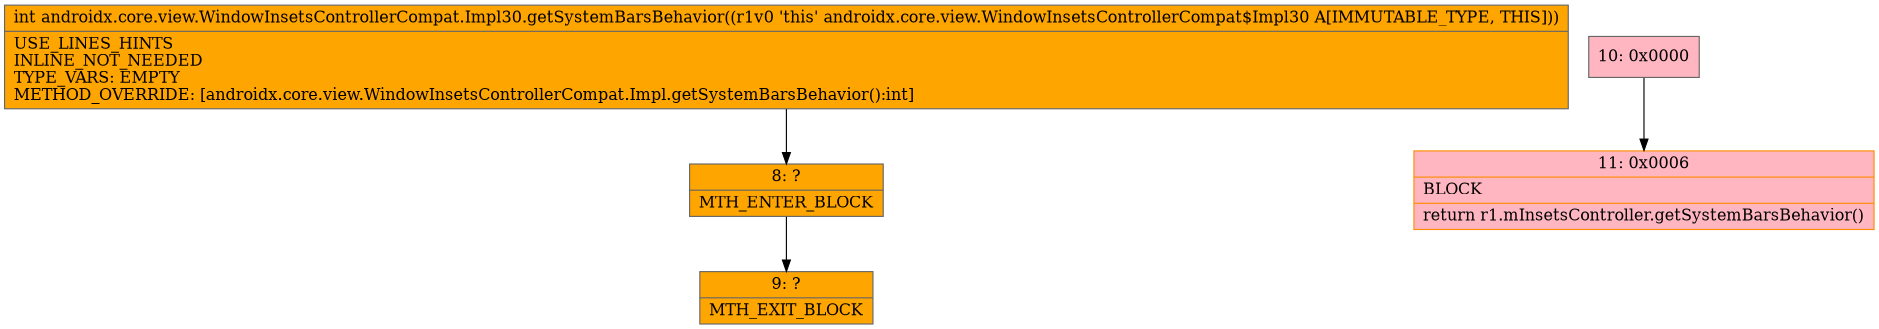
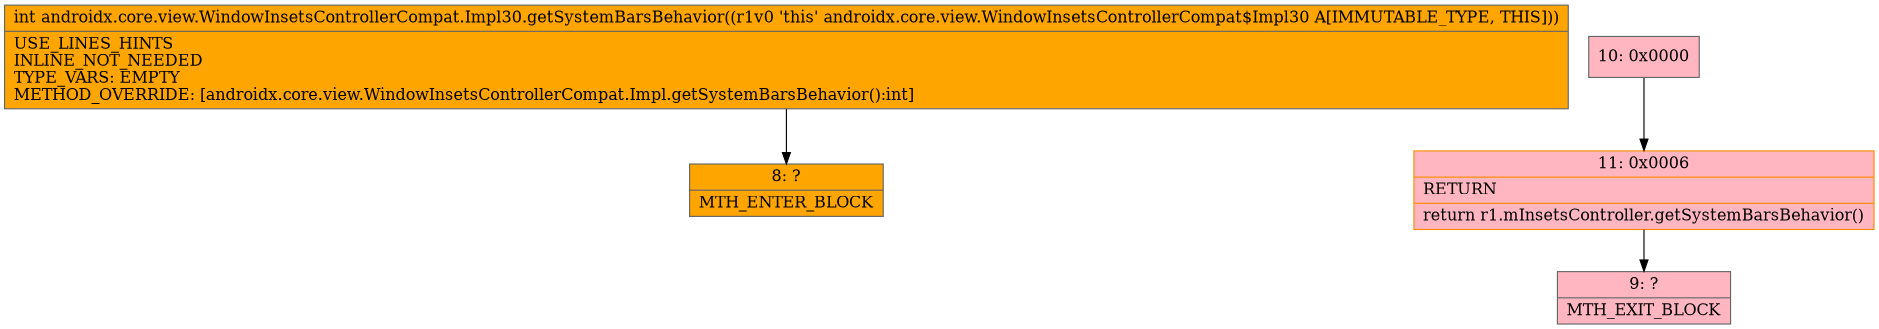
(1453, 190) -> (1460, 190)
(786, 238) -> (1644, 245)
(786, 298) -> (1644, 298)
